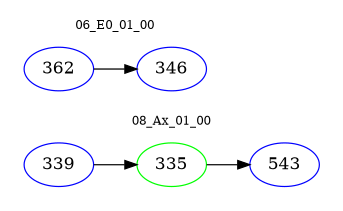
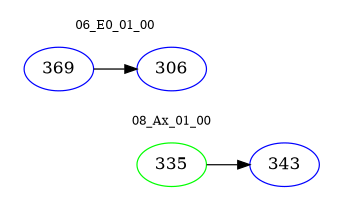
(59, 69) -> (59, 69)
(172, 69) -> (172, 69)
(59, 165) -> none
(285, 165) -> (285, 165)
